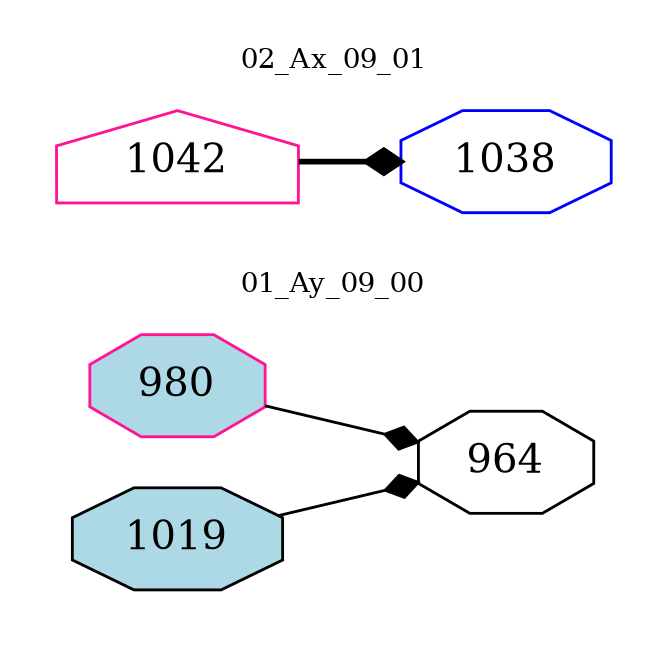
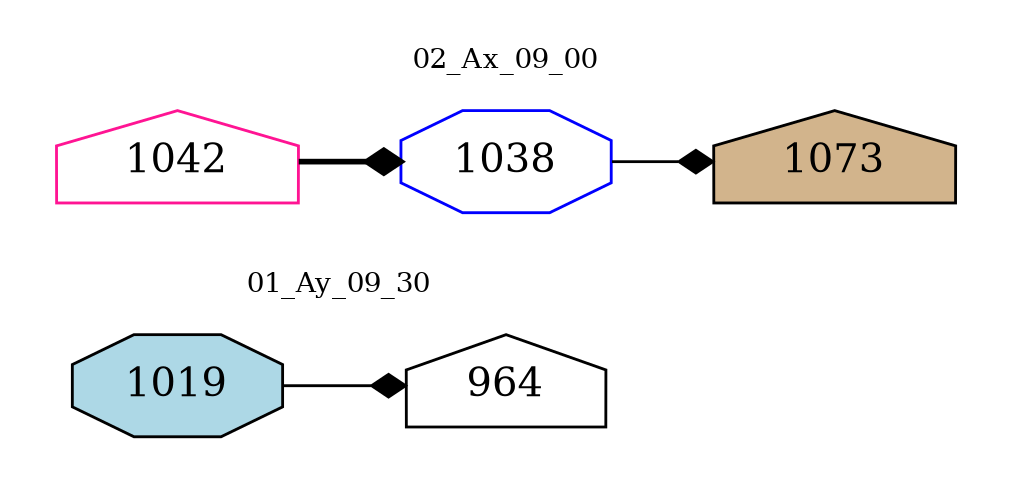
(334, 61) -> (506, 61)
none -> (835, 162)
(333, 285) -> (339, 285)
(177, 386) -> none
(506, 462) -> (506, 386)
